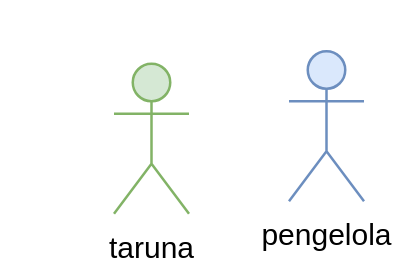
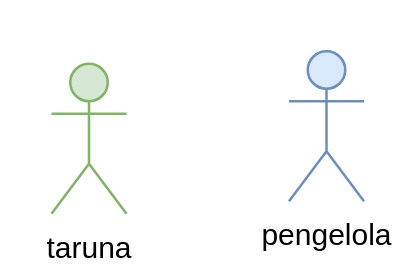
(151, 139) -> (89, 139)
